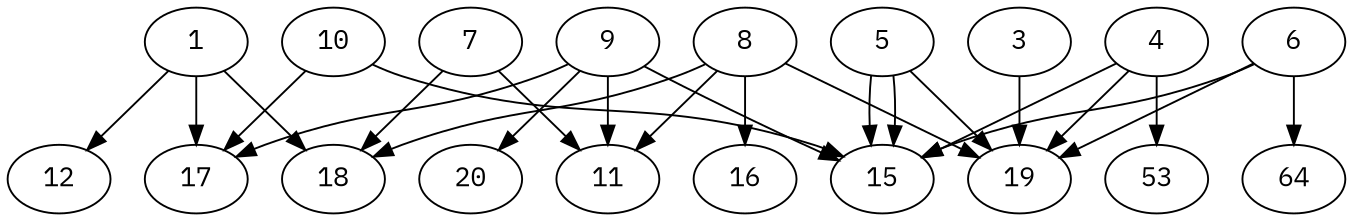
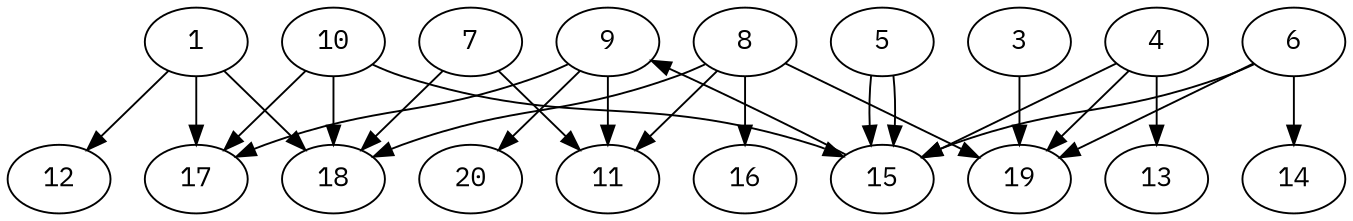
none -> (333, 101)
(944, 104) -> none
(732, 111) -> (758, 111)
(1157, 179) -> (1157, 179)
(1294, 179) -> (1294, 179)
